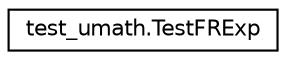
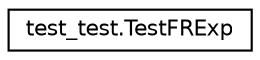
(143, 30) -> (130, 30)
